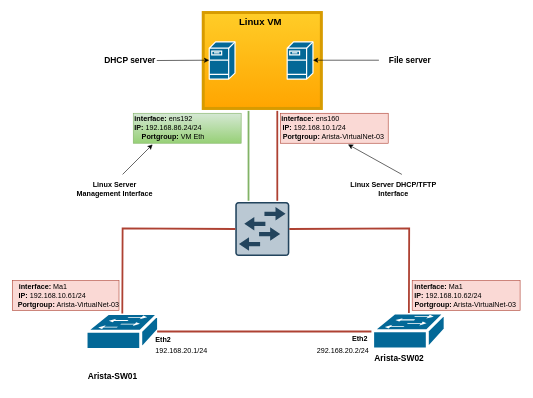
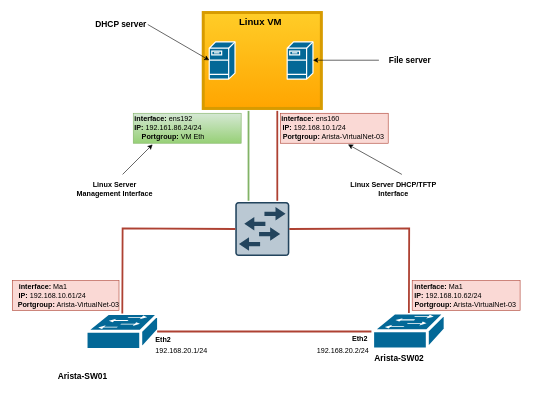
(130, 60) -> (121, 24)
(168, 128) -> (168, 128)
(343, 351) -> (343, 351)
(113, 376) -> (83, 376)
